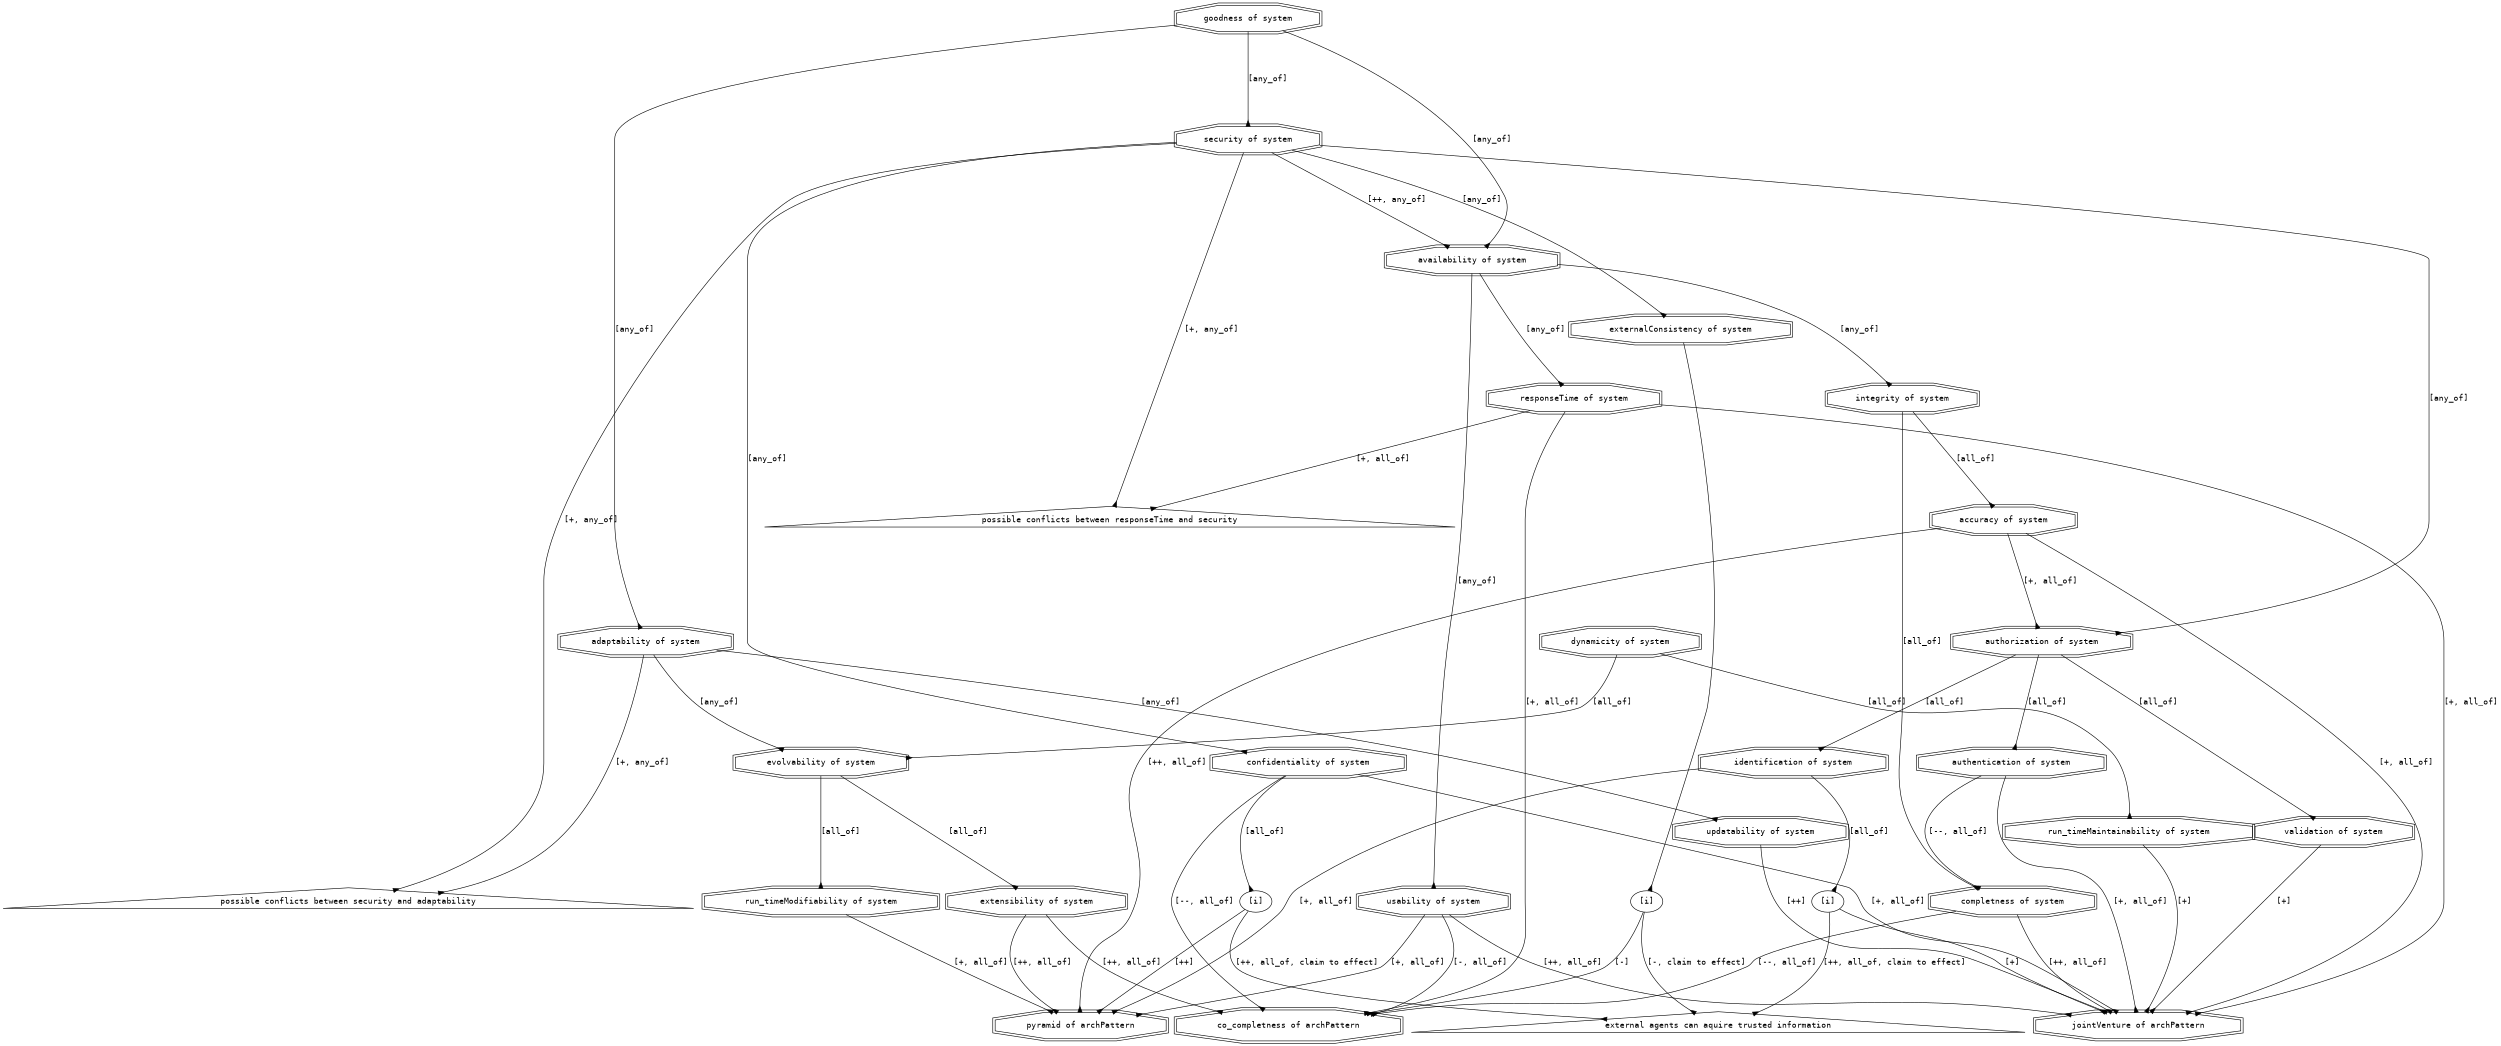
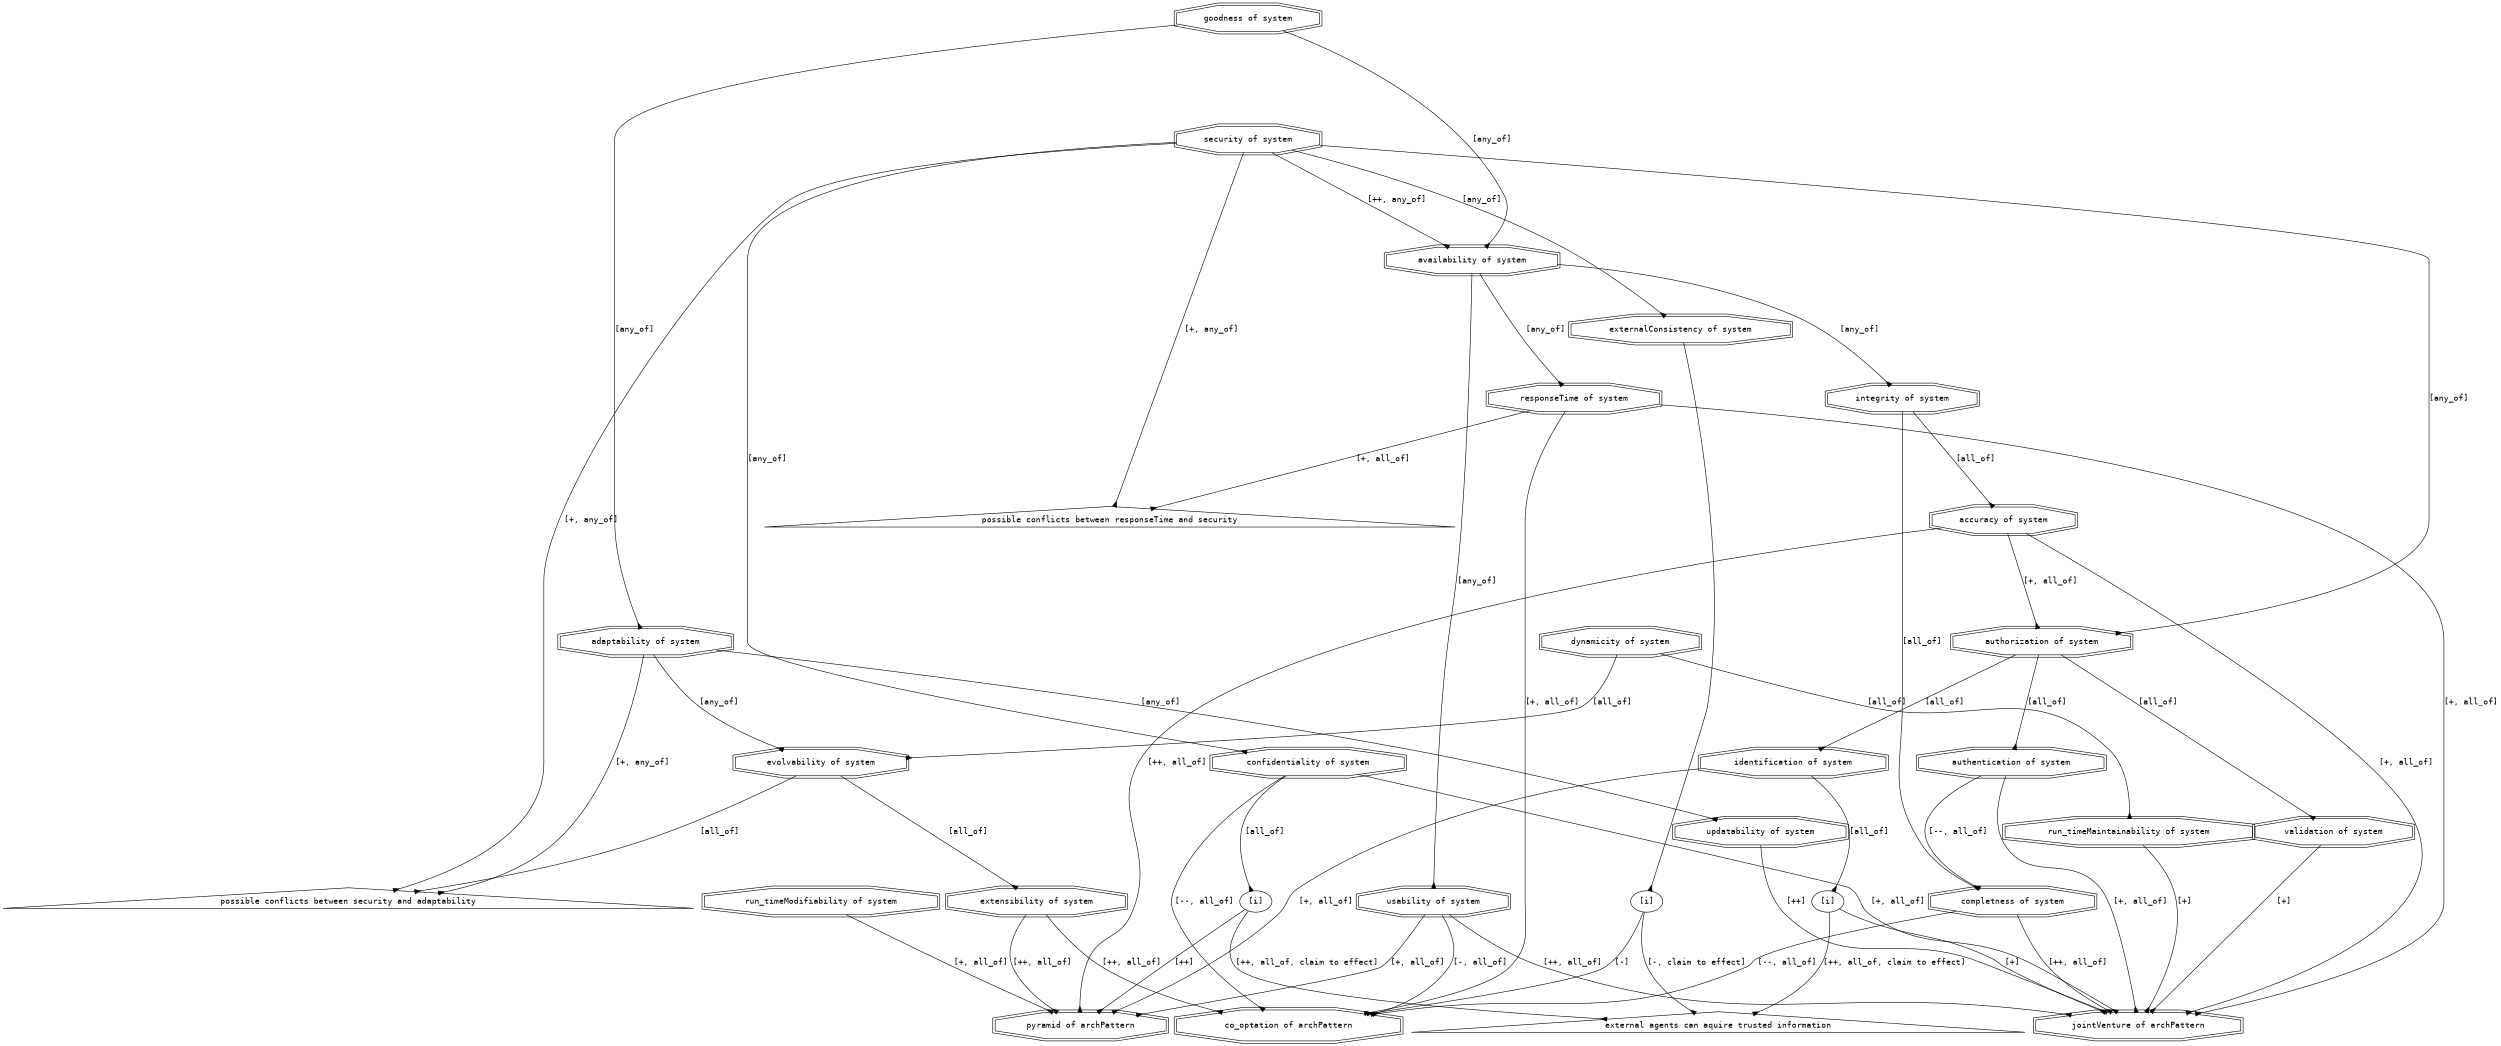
(1248, 76) -> none
(821, 829) -> (614, 850)
(1289, 1025) -> (1289, 1025)
